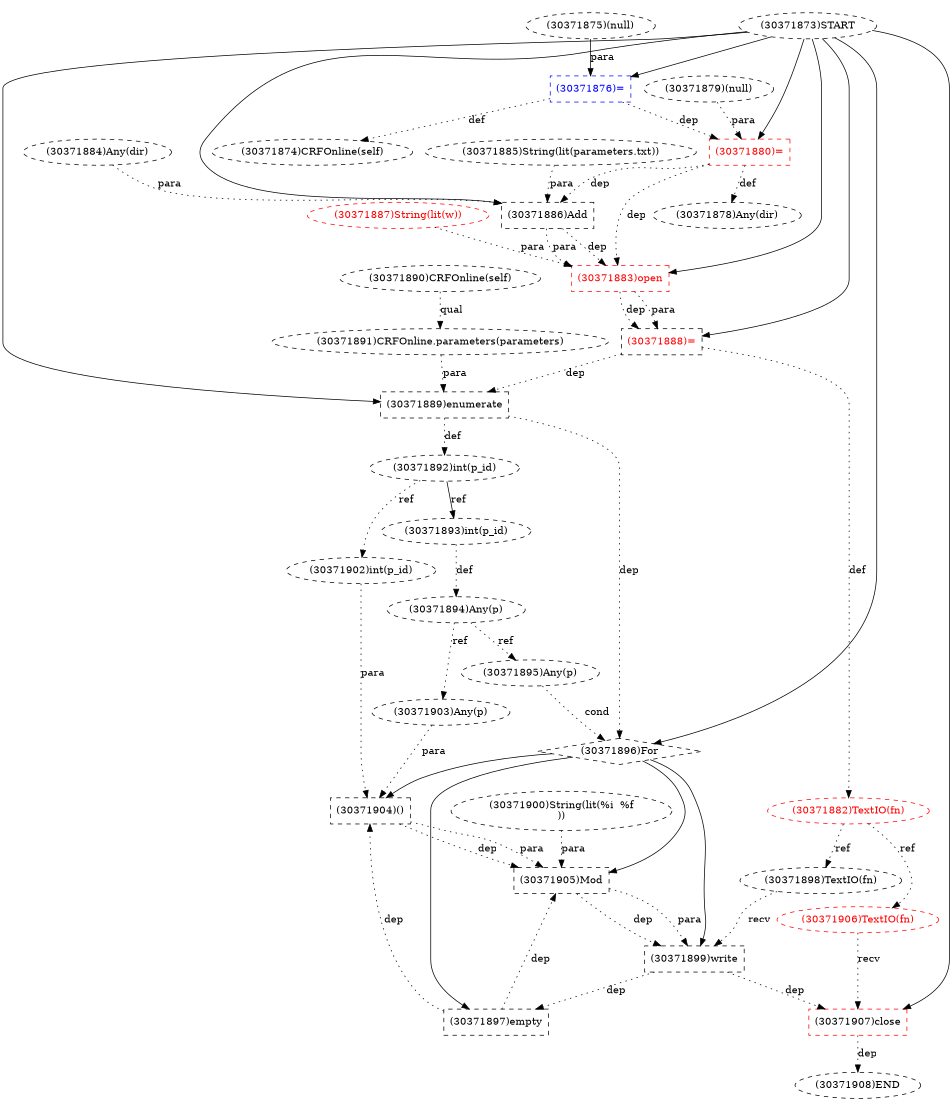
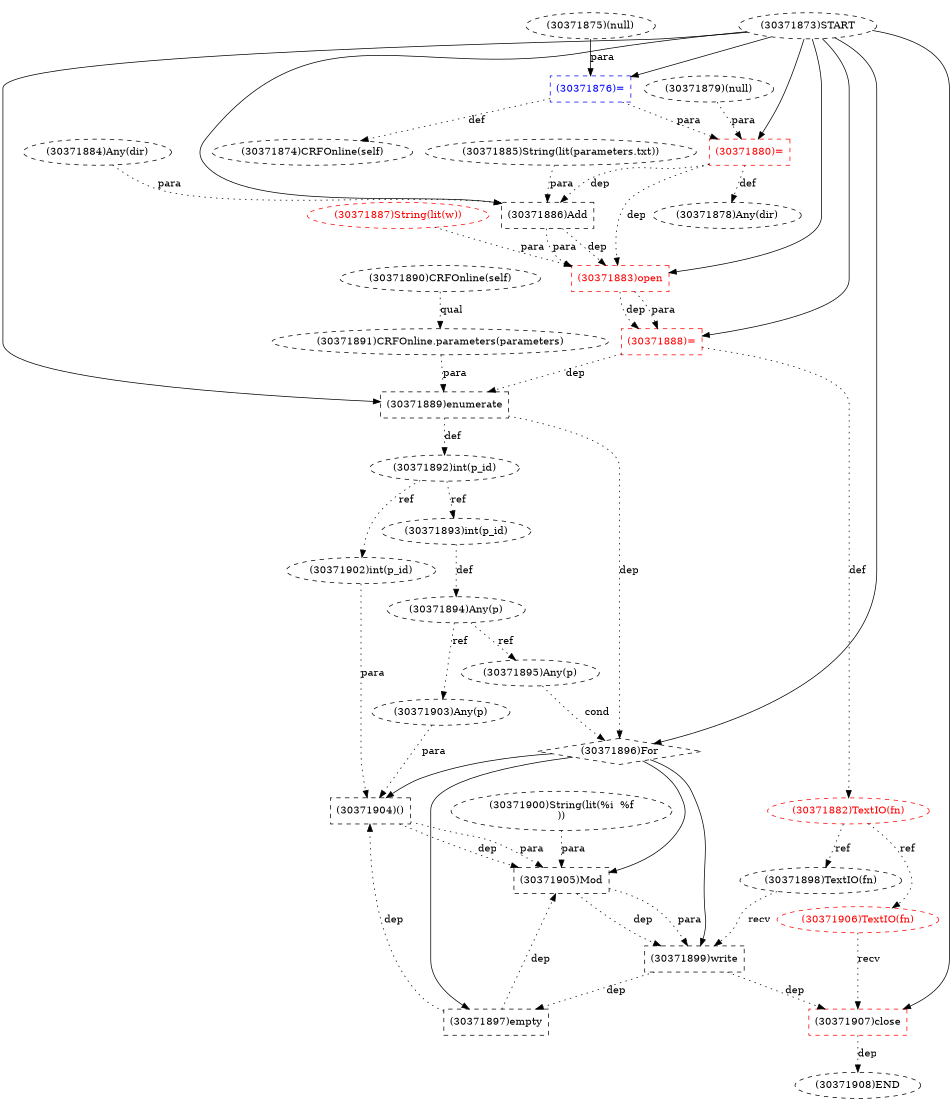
(689, 121) -> (689, 121)
(662, 342) -> (662, 342)
(450, 496) -> (450, 496)
